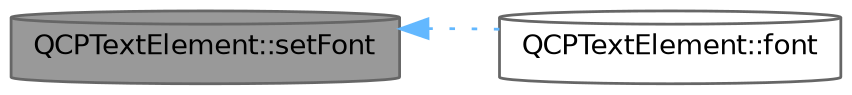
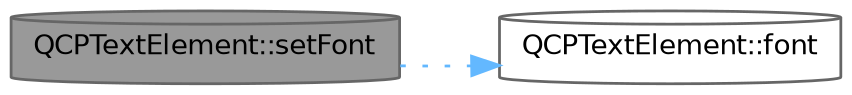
(464, 29) -> (436, 66)
